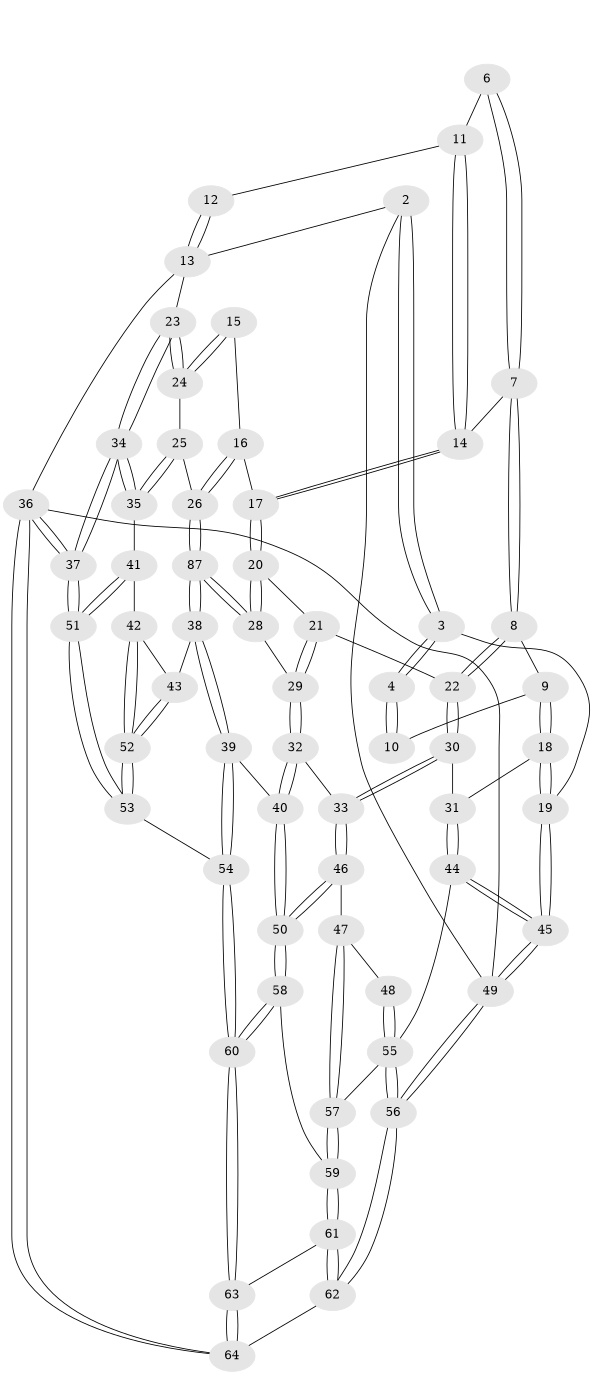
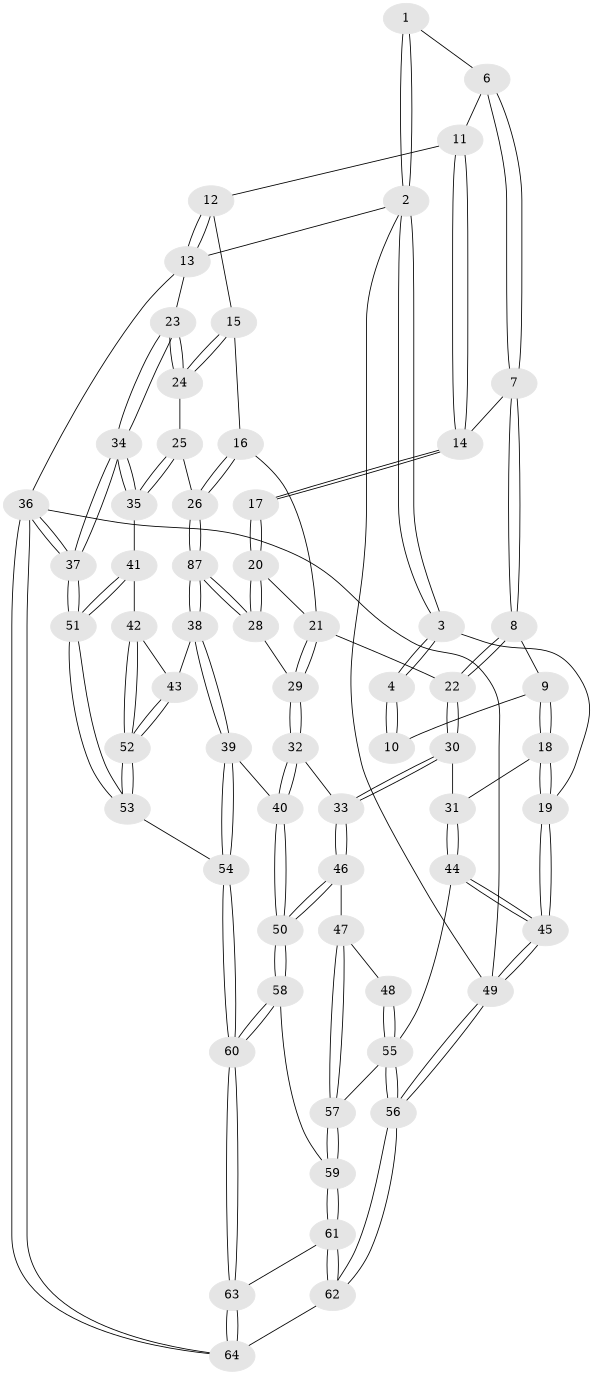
none -> (406, 19)
none -> (223, 262)
(248, 475) -> (301, 527)
